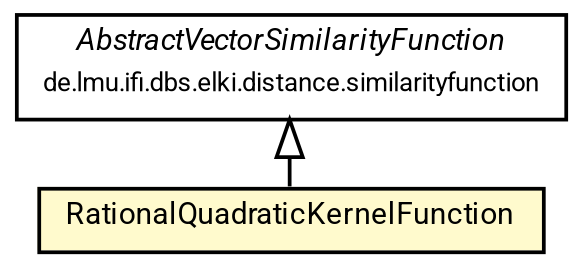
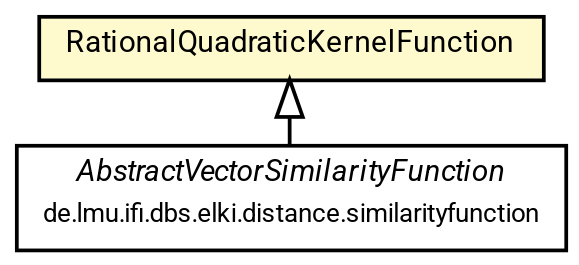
(290, 172) -> (290, 131)
